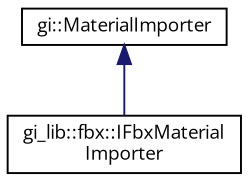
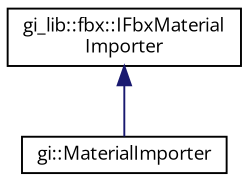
(124, 90) -> (124, 111)
